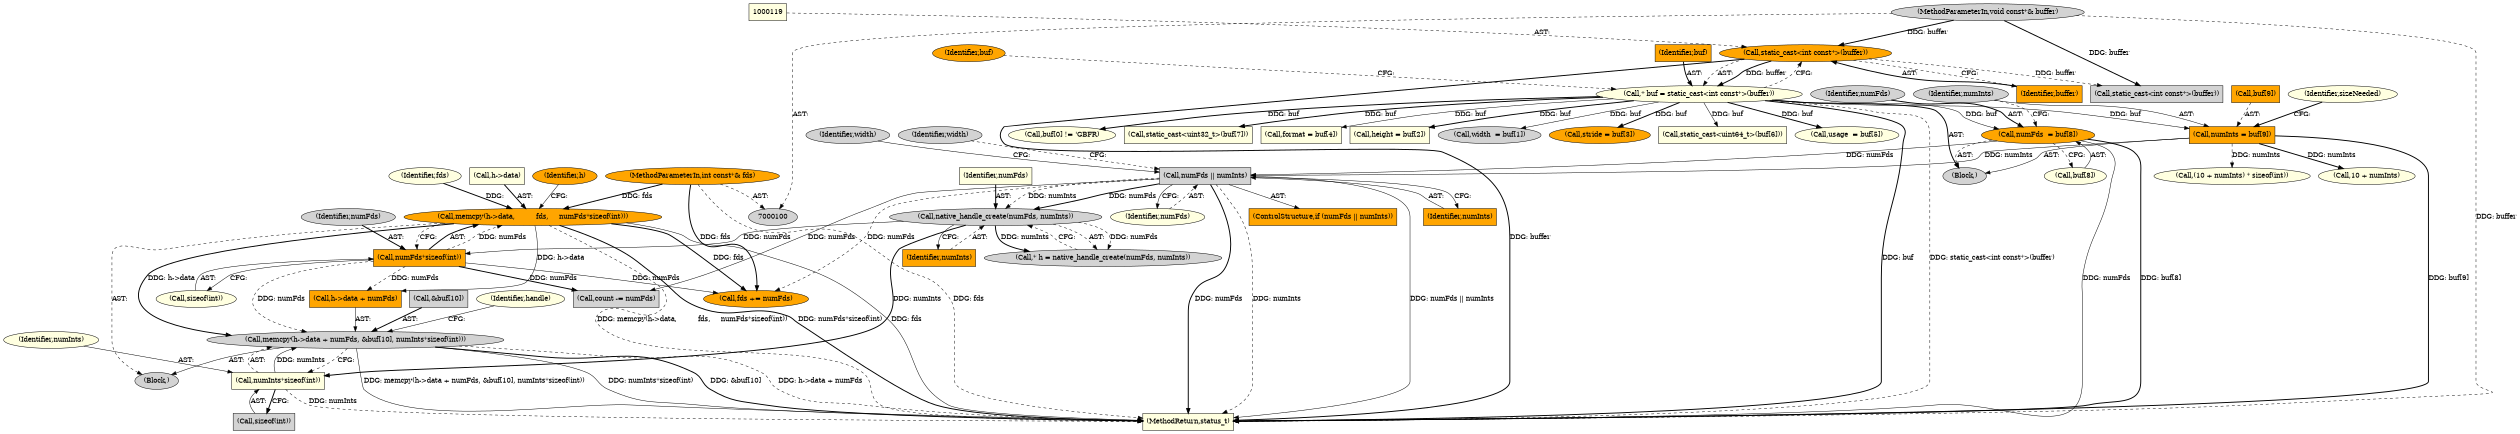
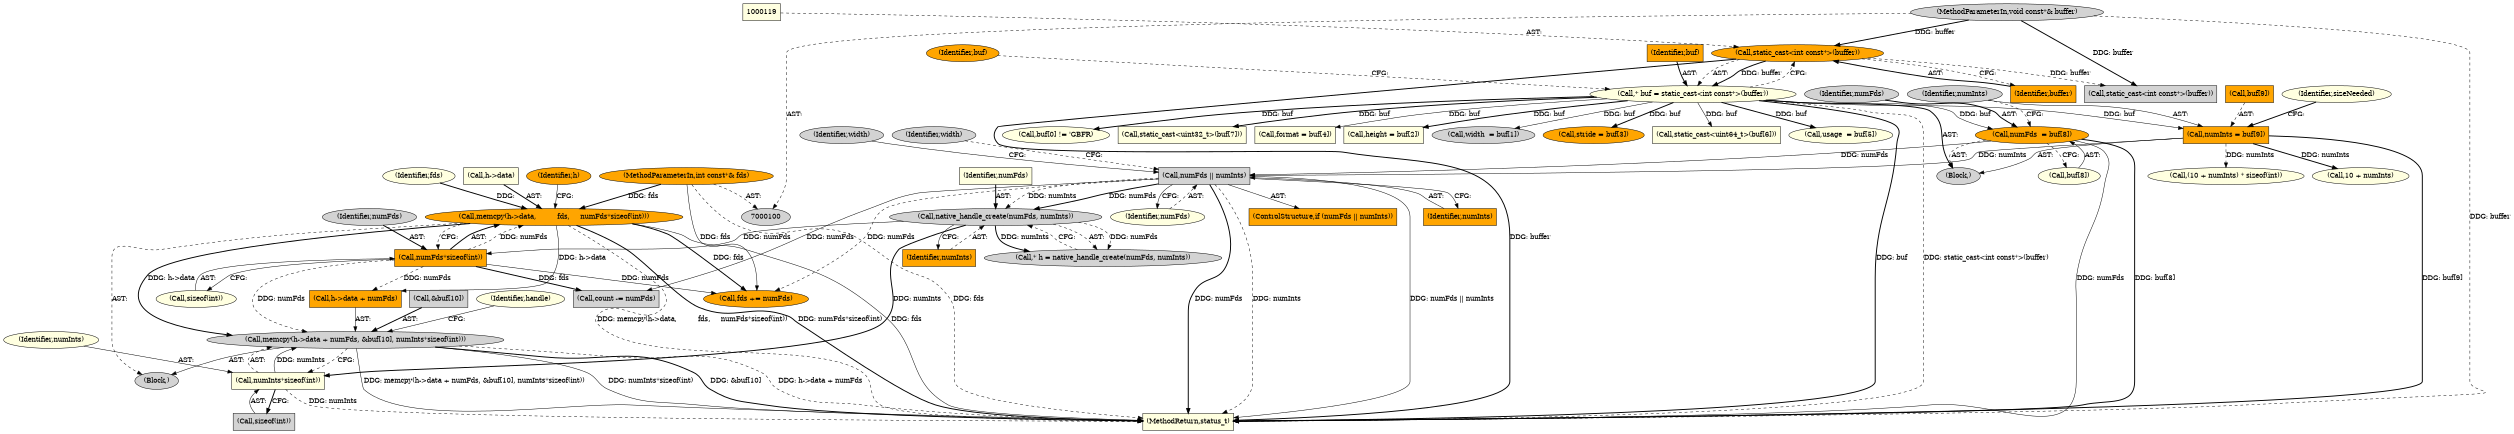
(698, 238) -> (698, 238)
(553, 278) -> (554, 278)
